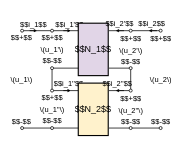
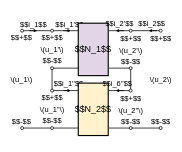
(118, 83) -> (118, 83)
